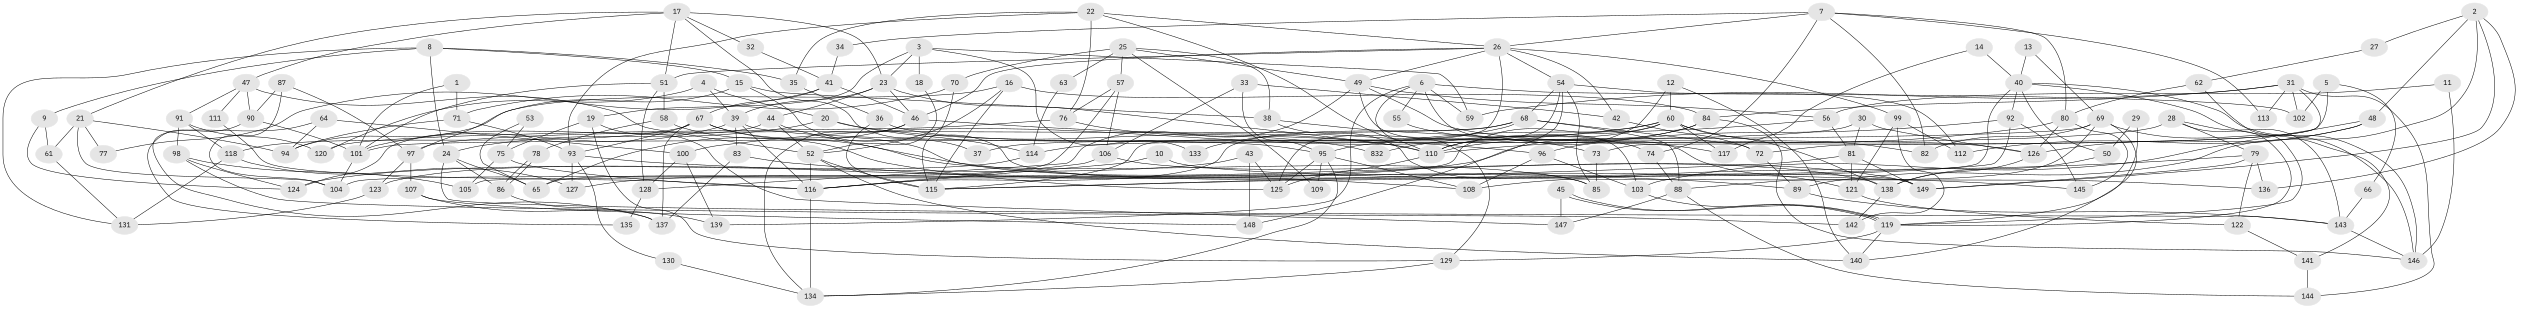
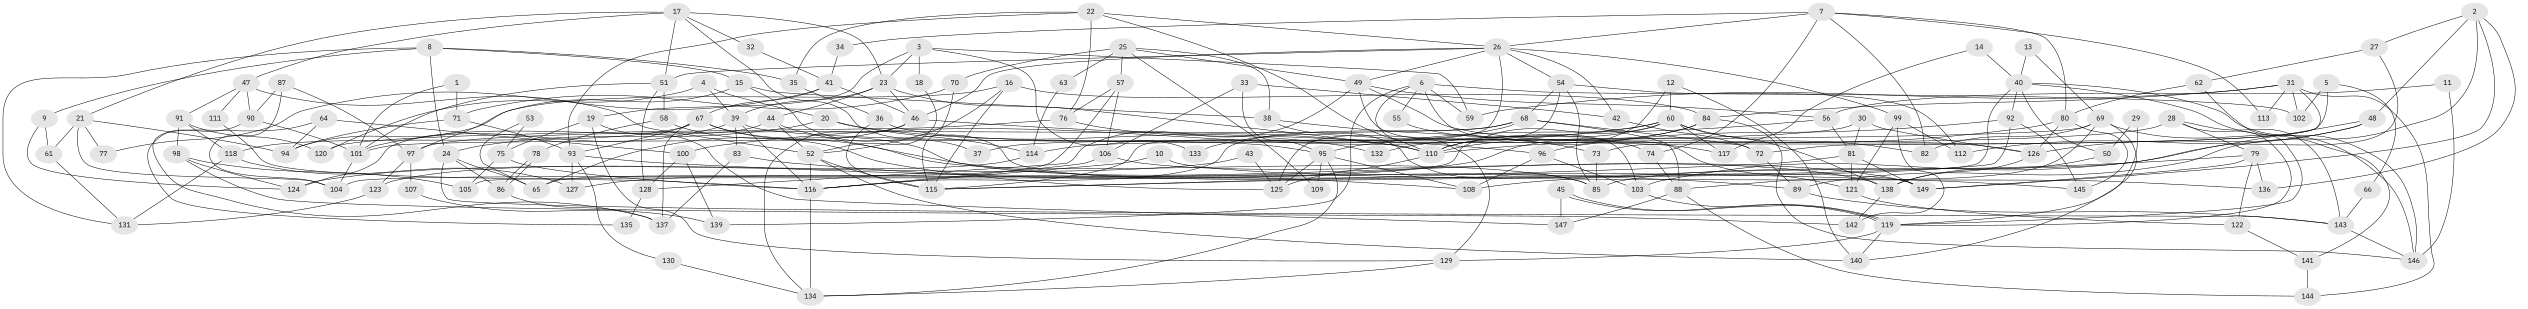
(1377, 154) -> (1377, 154)
none -> (2040, 167)
(1249, 225) -> none
